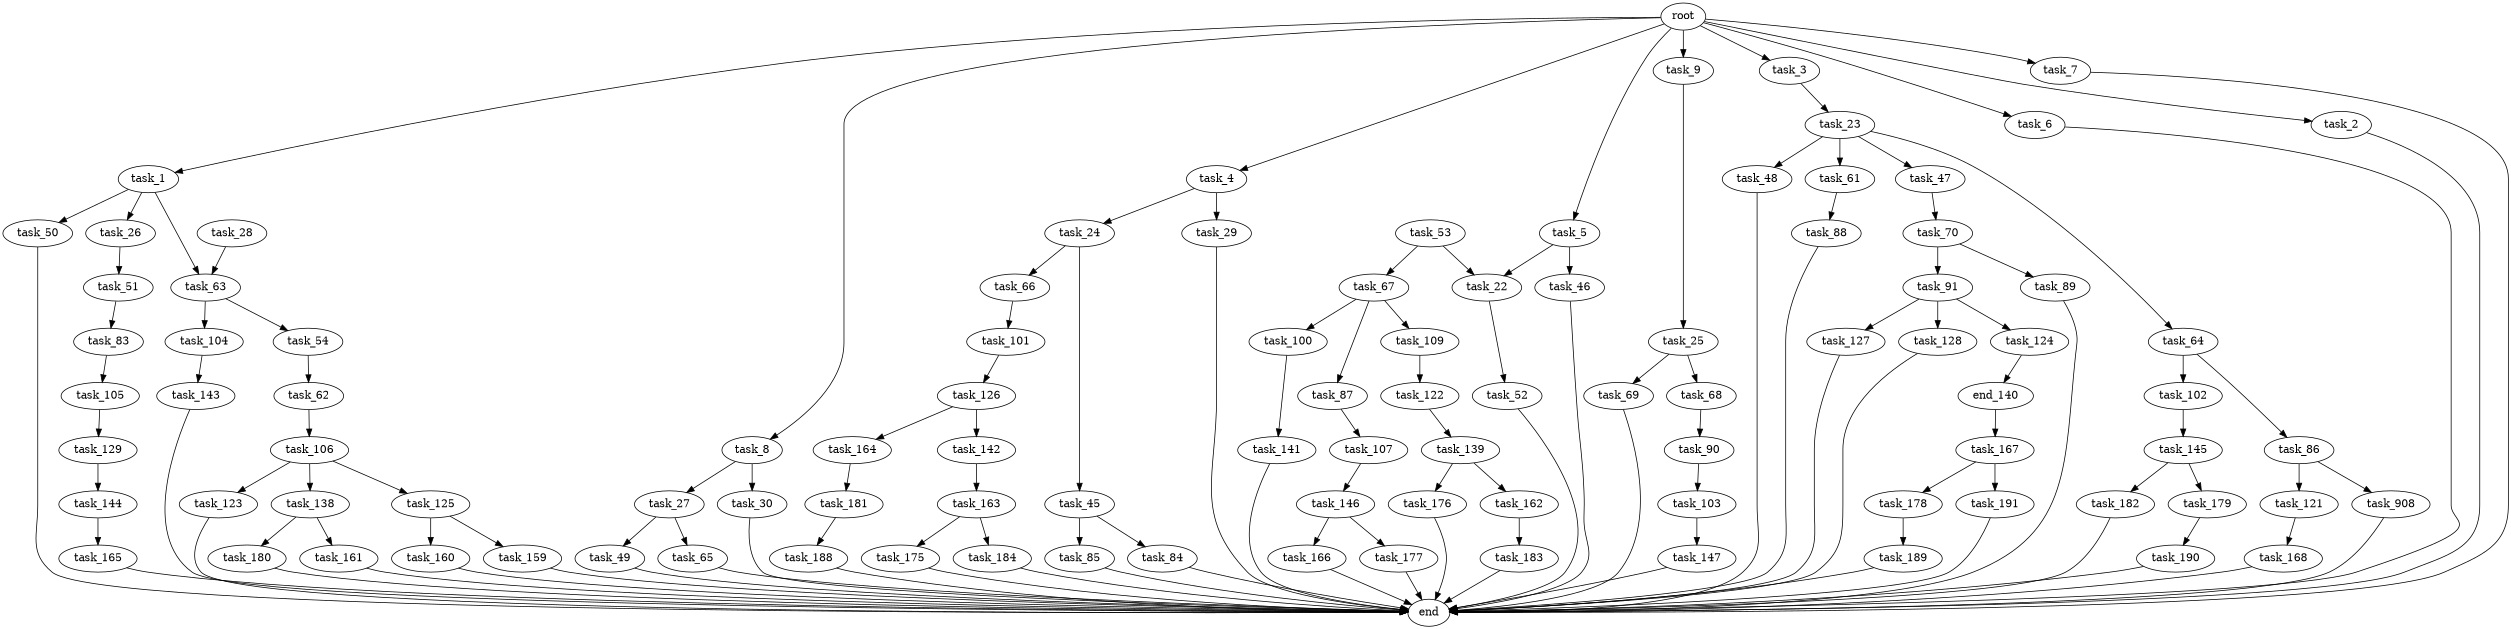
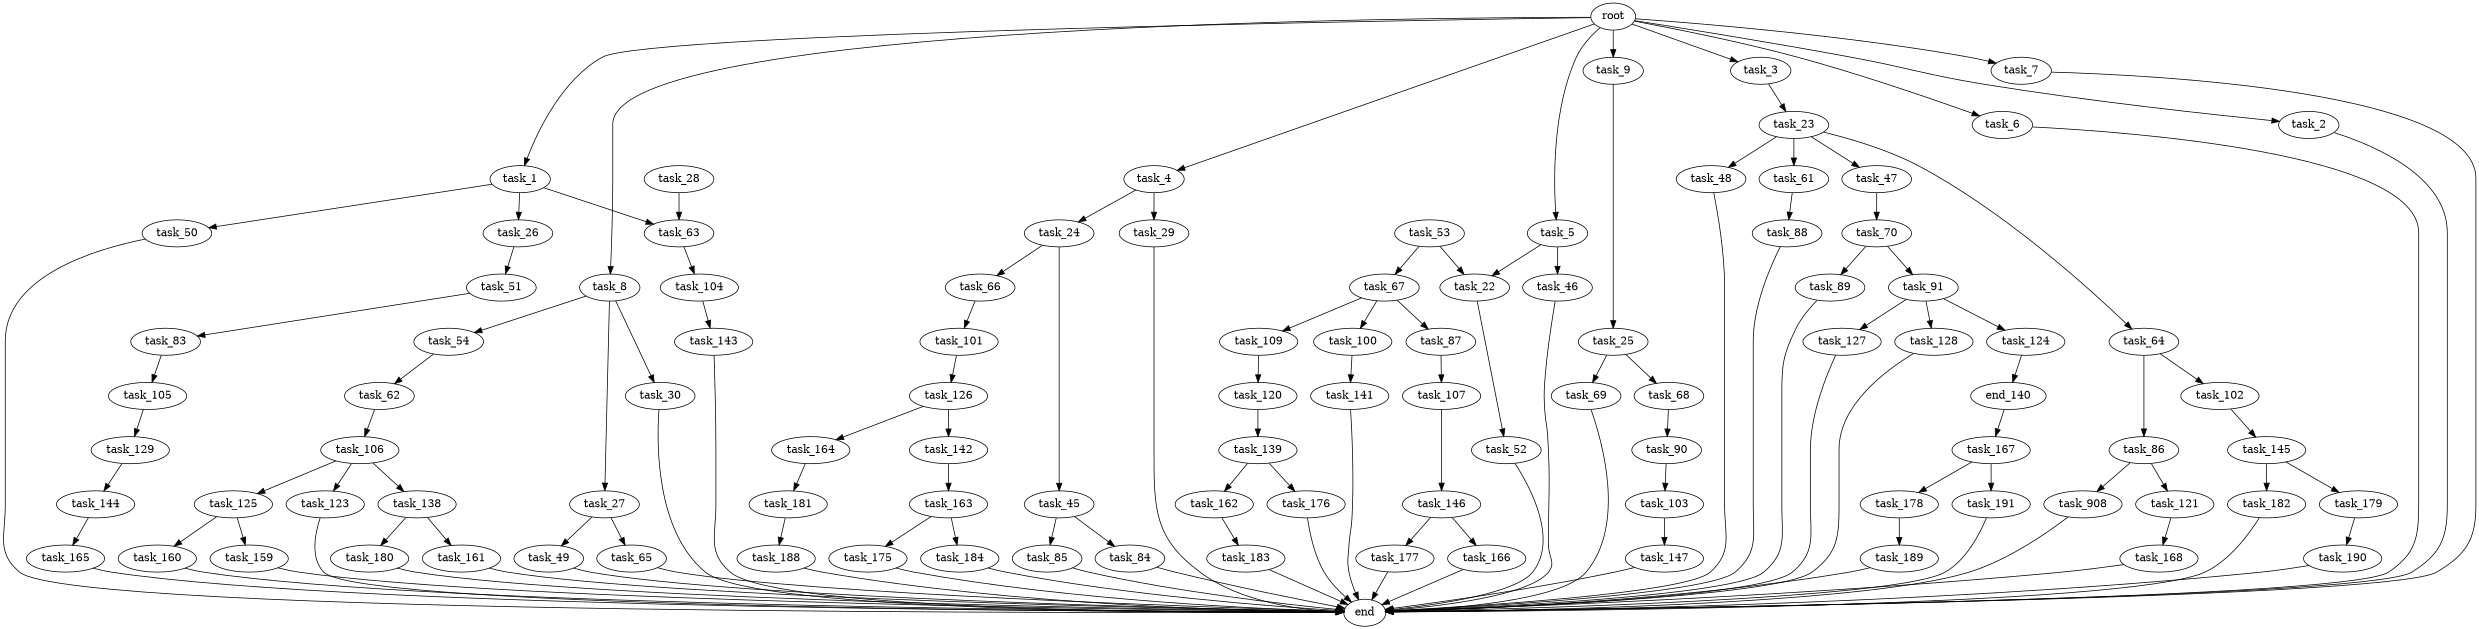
(253, 313) -> (534, 313)
(1420, 396) -> (1258, 396)
